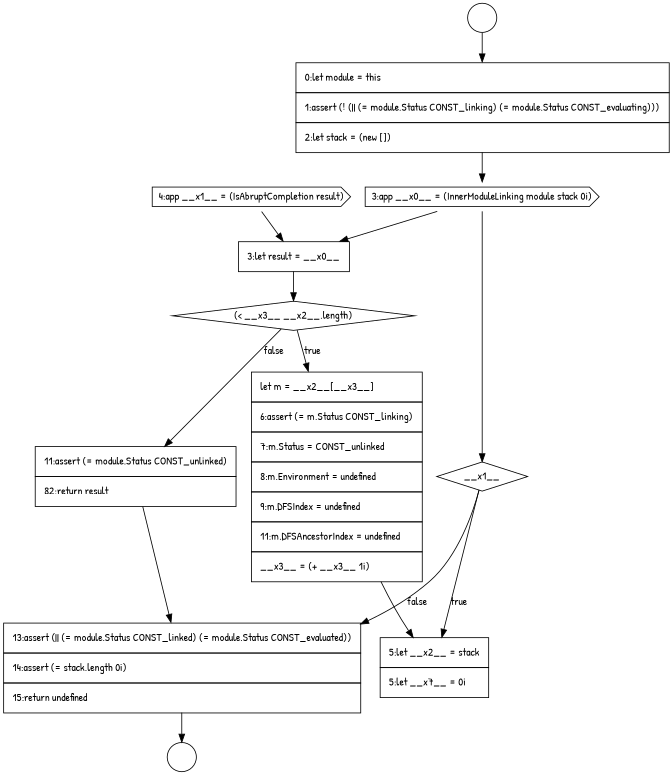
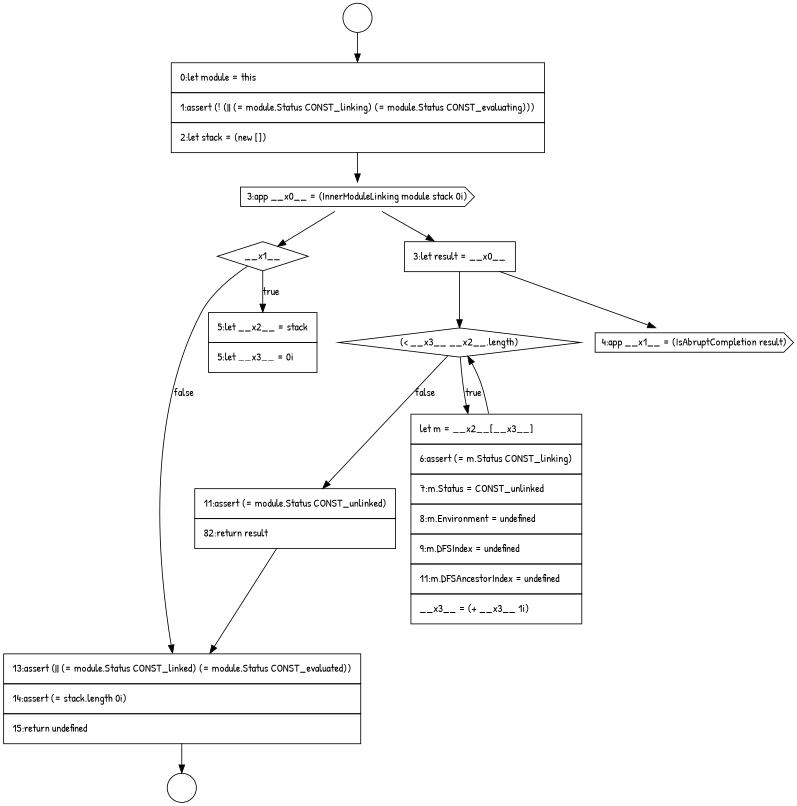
(270, 223) -> (574, 298)
(391, 602) -> (482, 388)
(428, 682) -> (255, 357)
